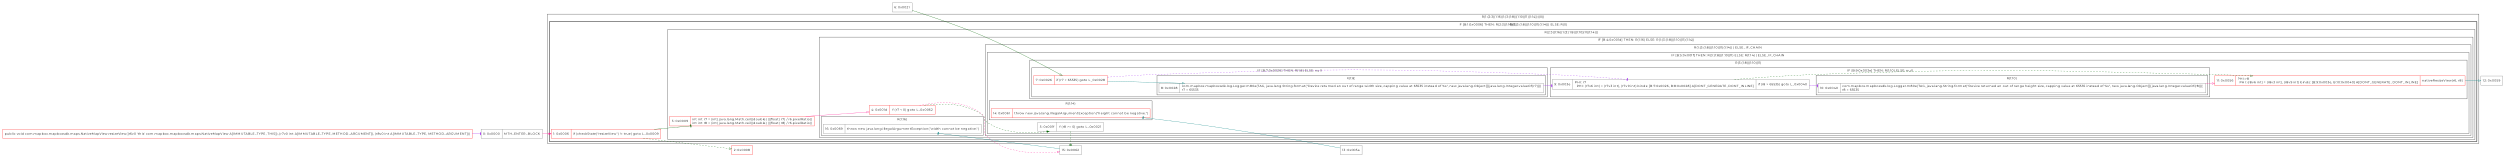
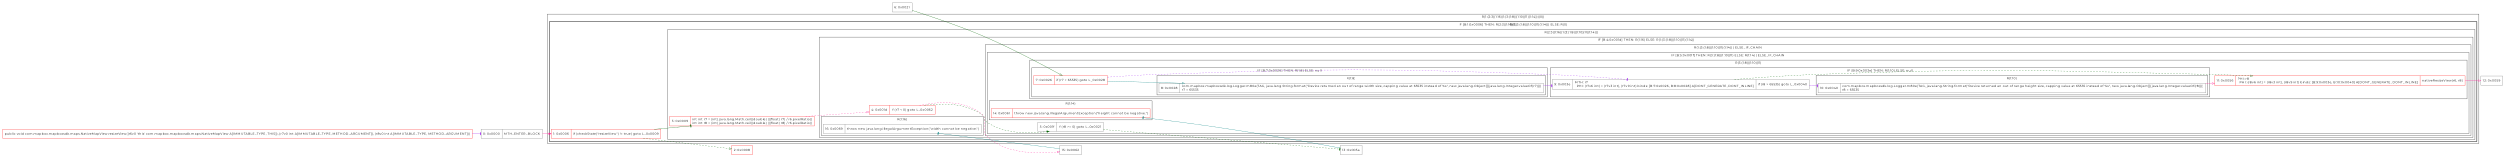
(2472, 81) -> (2472, 81)
(1581, 82) -> (1582, 82)
(836, 114) -> (836, 114)
(1071, 138) -> (1221, 139)
